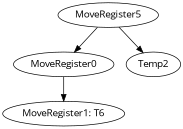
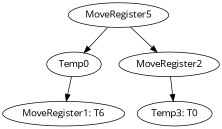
(64, 64) -> (74, 64)
(153, 64) -> (169, 64)
none -> (175, 114)
